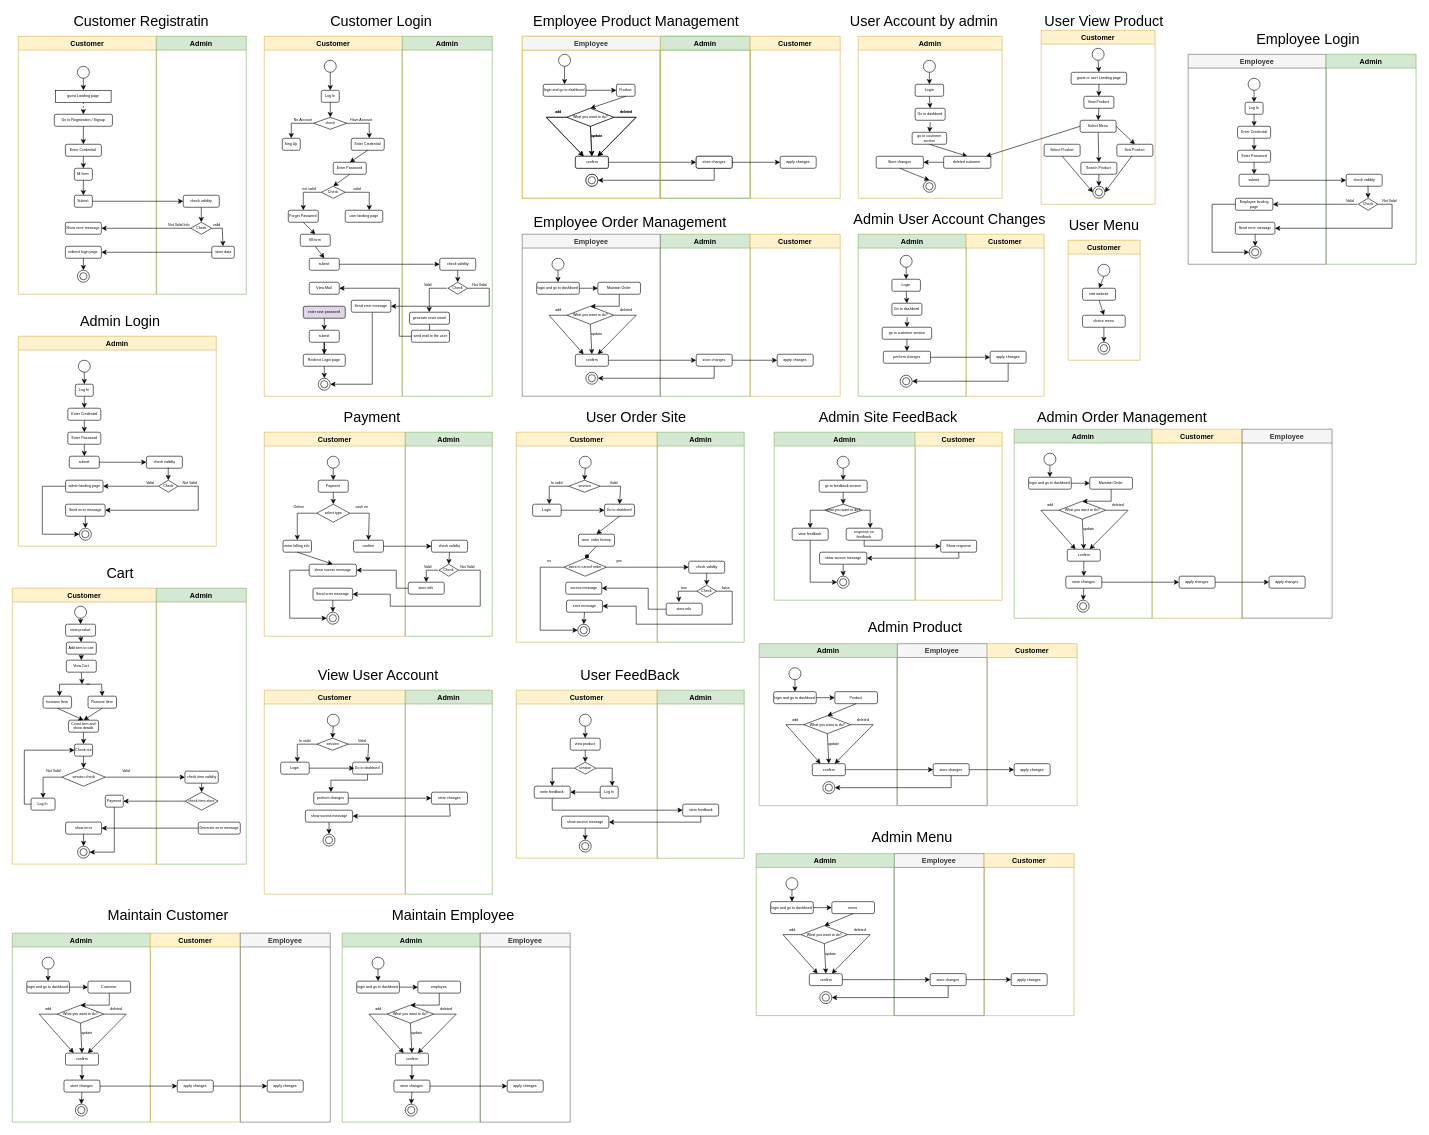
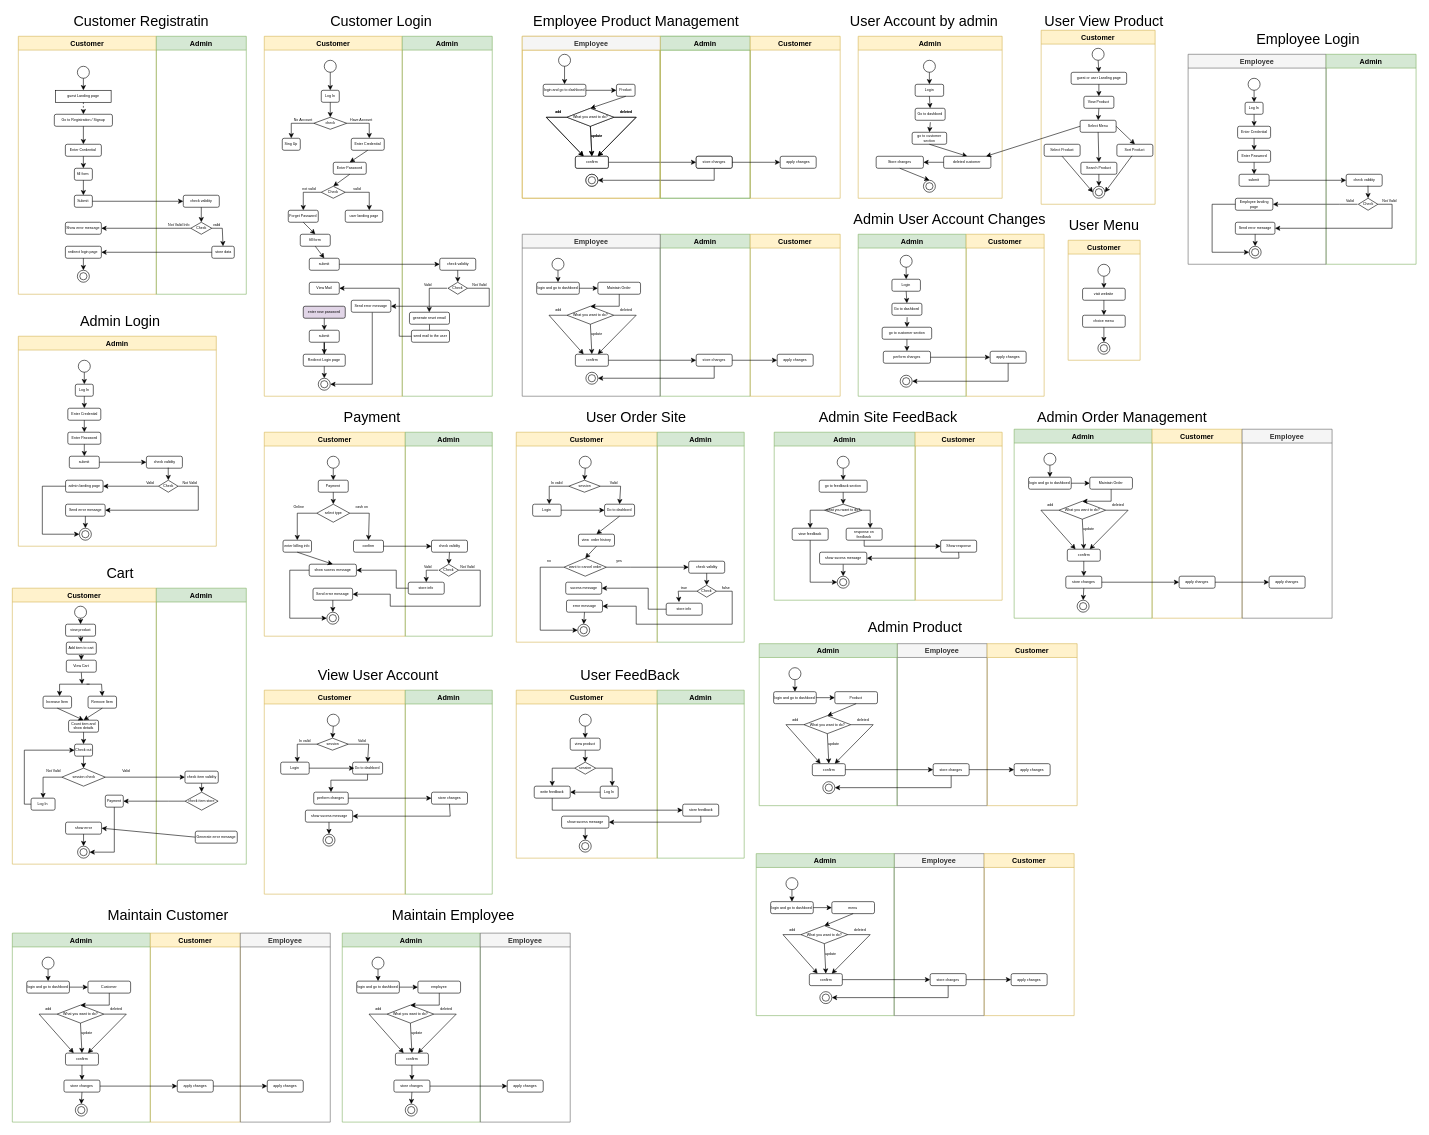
(630, 222) -> none
(1099, 294) -> (1104, 294)
(590, 553) -> (589, 554)
(219, 828) -> (216, 837)
(912, 837) -> none
